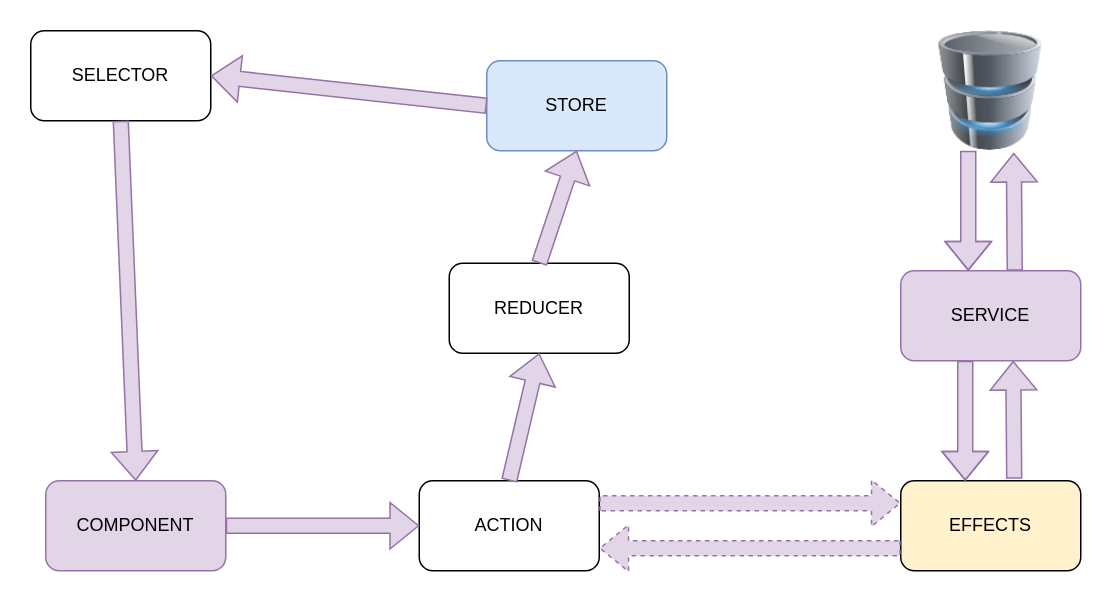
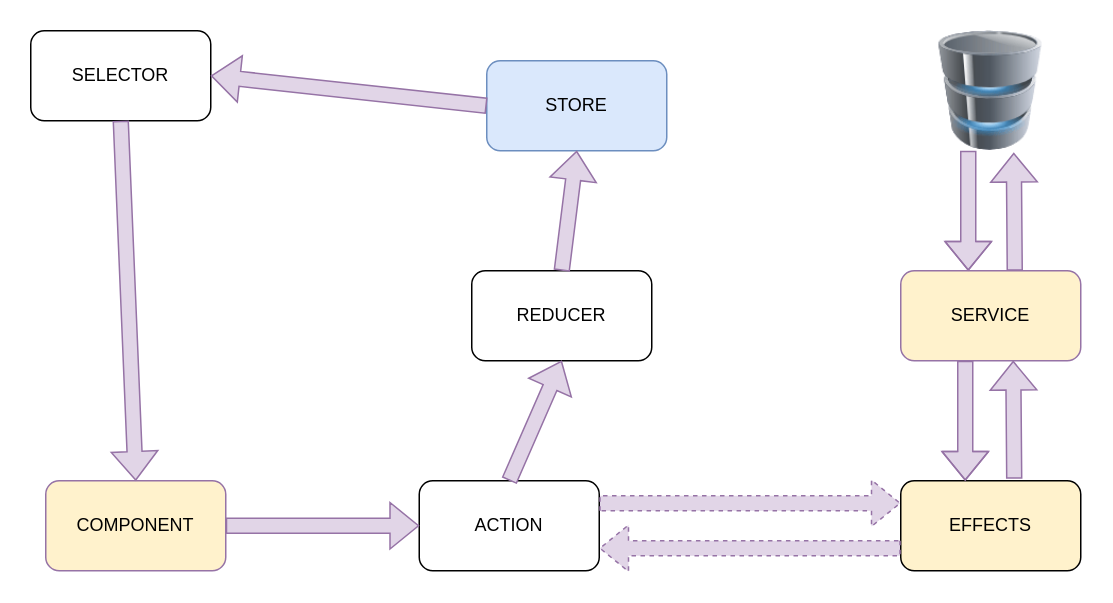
(539, 308) -> (562, 316)
(991, 316) -> (991, 316)
(136, 526) -> (136, 526)
